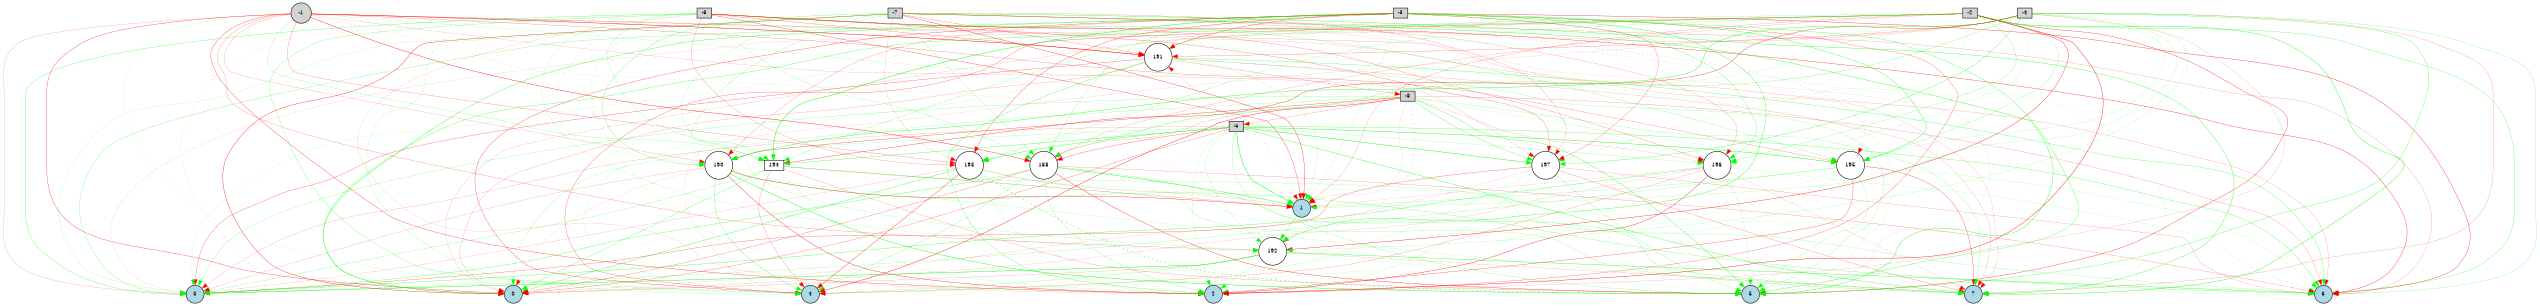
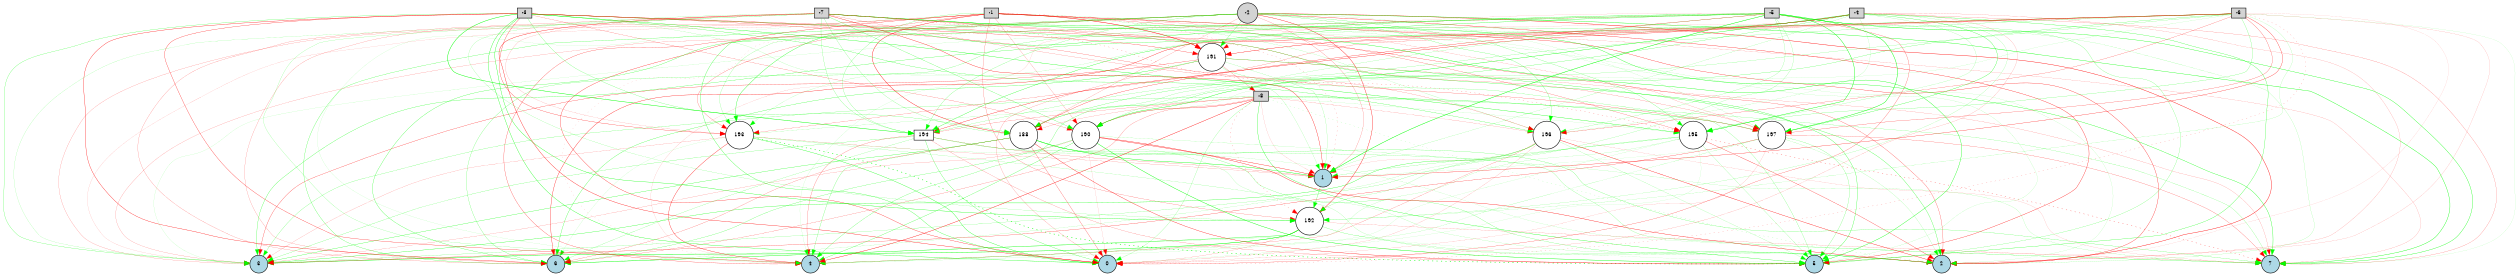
(301, 13) -> (991, 13)
(1970, 13) -> (1248, 13)
(1325, 111) -> (1017, 120)
(1947, 197) -> (1942, 184)
(1943, 210) -> none
